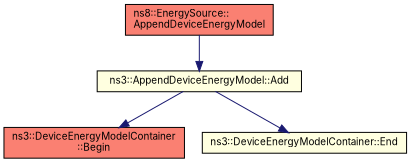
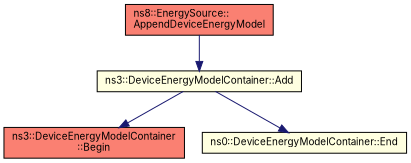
(199, 81) -> (199, 81)
(304, 143) -> (304, 143)
